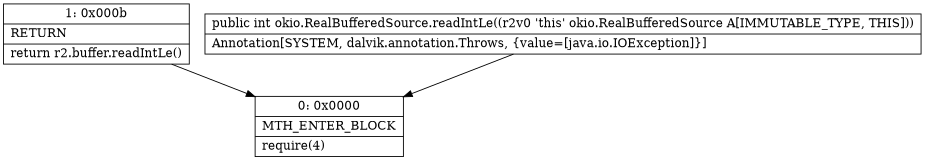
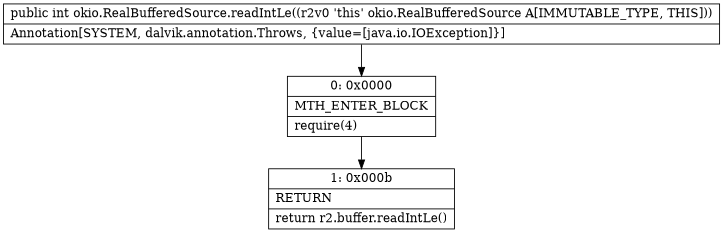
(209, 79) -> (362, 148)
